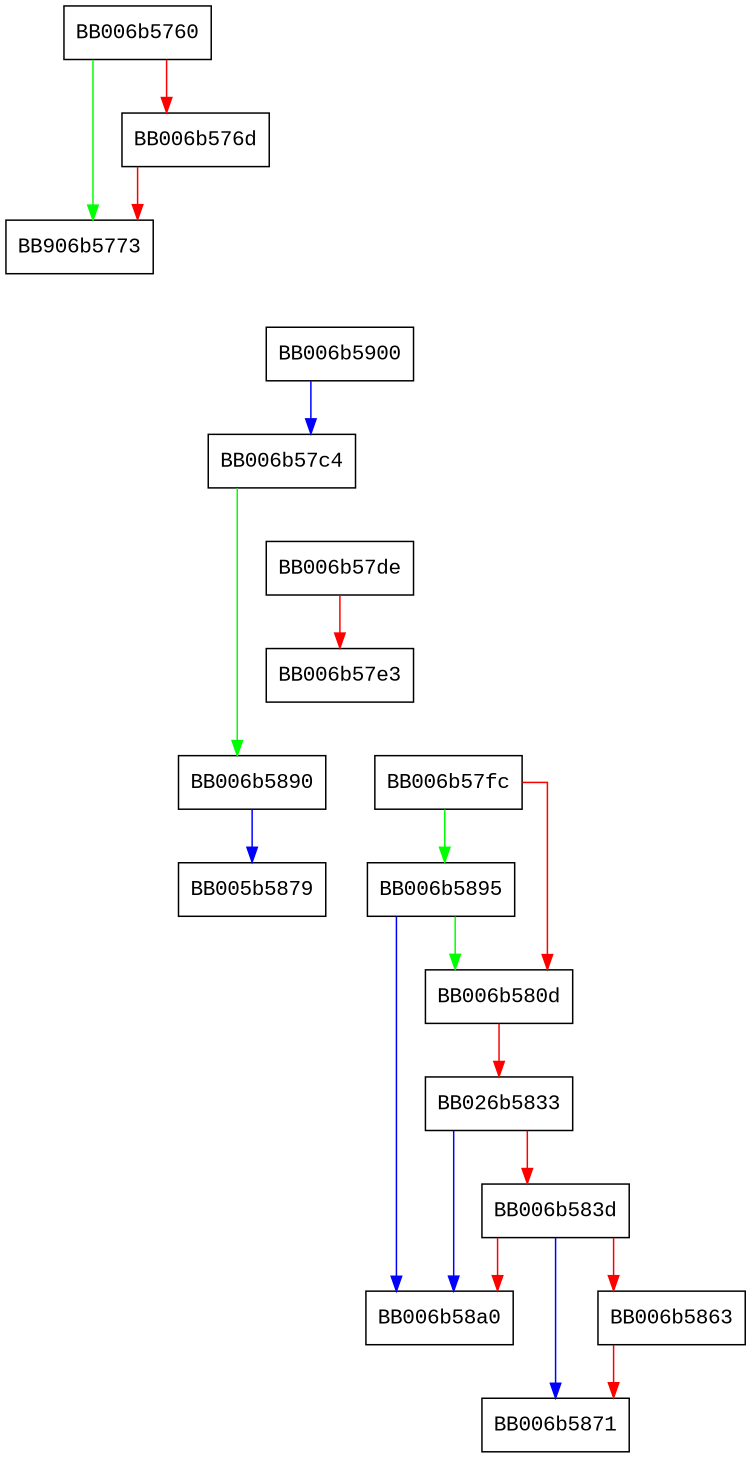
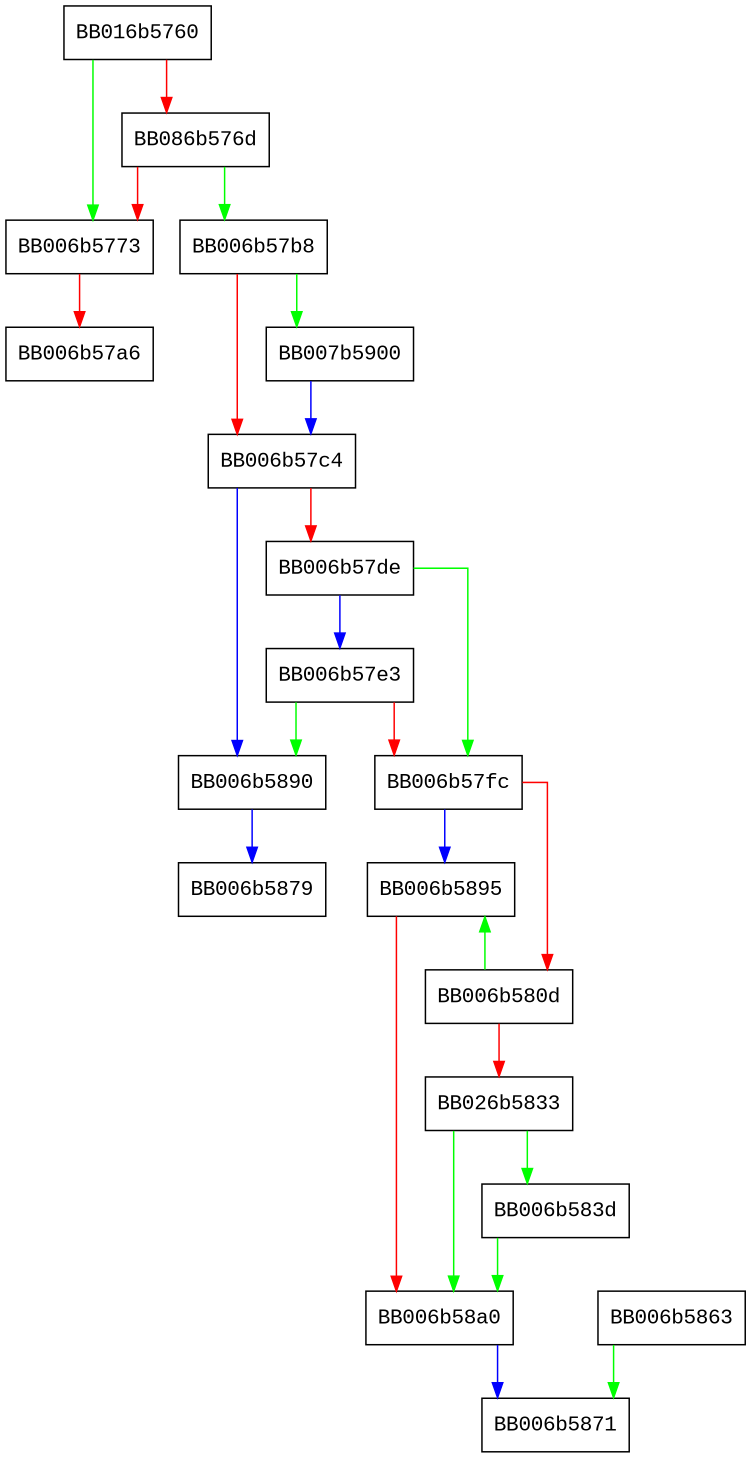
(138, 33) -> (138, 33)
(196, 140) -> (196, 140)
(80, 247) -> (80, 247)
none -> (254, 247)
none -> (80, 354)
(340, 354) -> (340, 354)
none -> (311, 507)
(237, 614) -> (237, 614)
(340, 614) -> (340, 614)
none -> (468, 627)
none -> (296, 721)
none -> (394, 721)
(445, 828) -> (445, 828)
(252, 890) -> (252, 890)
(455, 935) -> (485, 951)
(396, 1096) -> (396, 1096)
(527, 1150) -> (527, 1150)
(454, 1203) -> (454, 1203)
(498, 1257) -> (498, 1257)
(614, 1257) -> none
(556, 1311) -> (498, 1364)
(614, 1364) -> (614, 1364)
